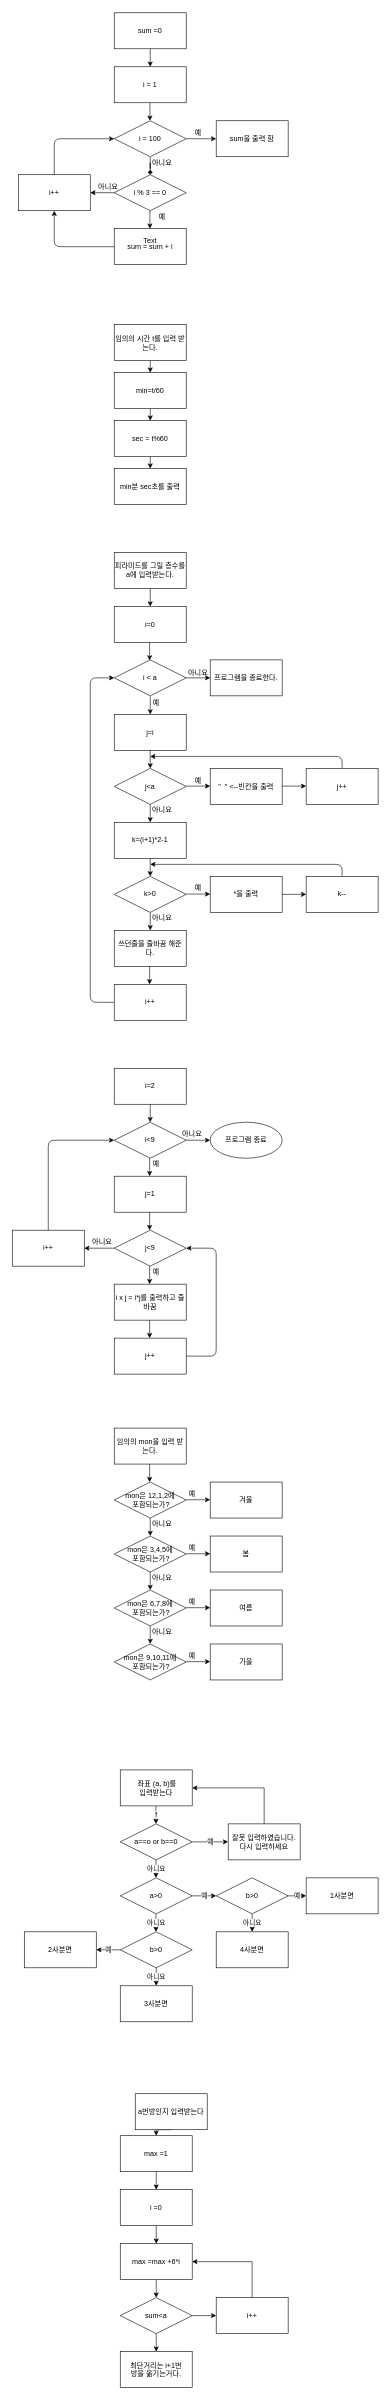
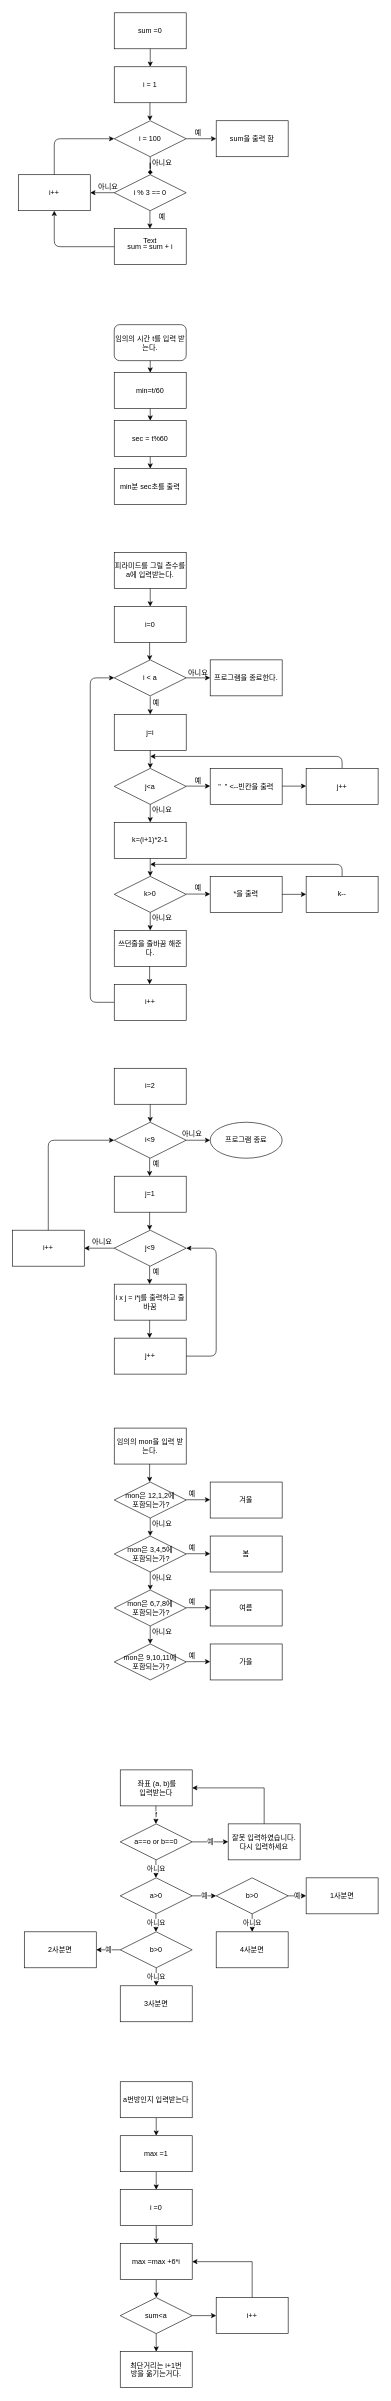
(150, 342) -> (150, 342)
(171, 2112) -> (156, 2100)
